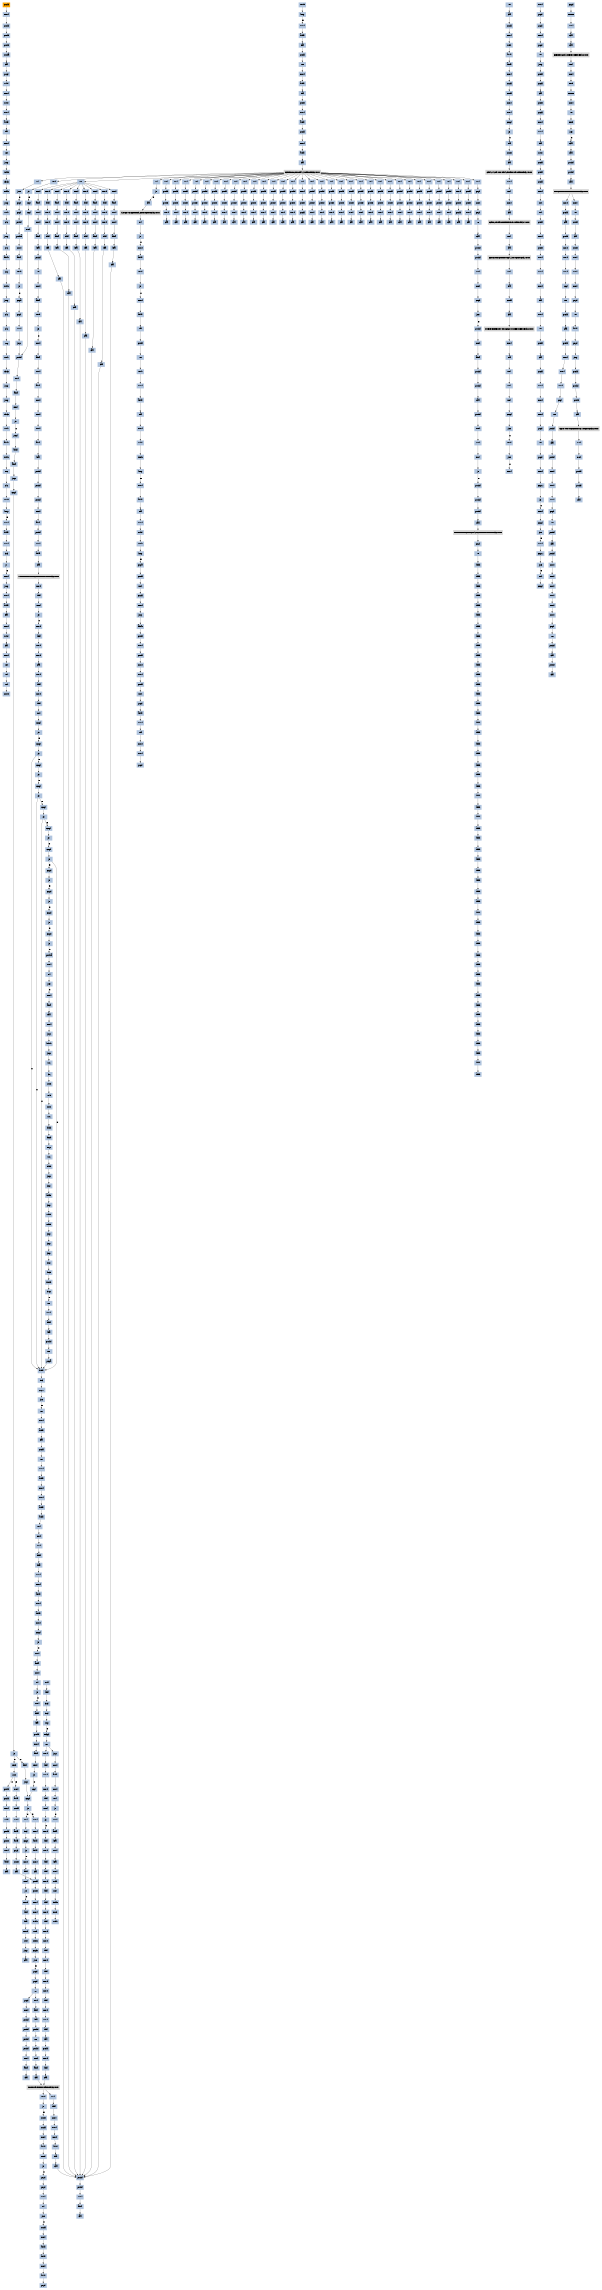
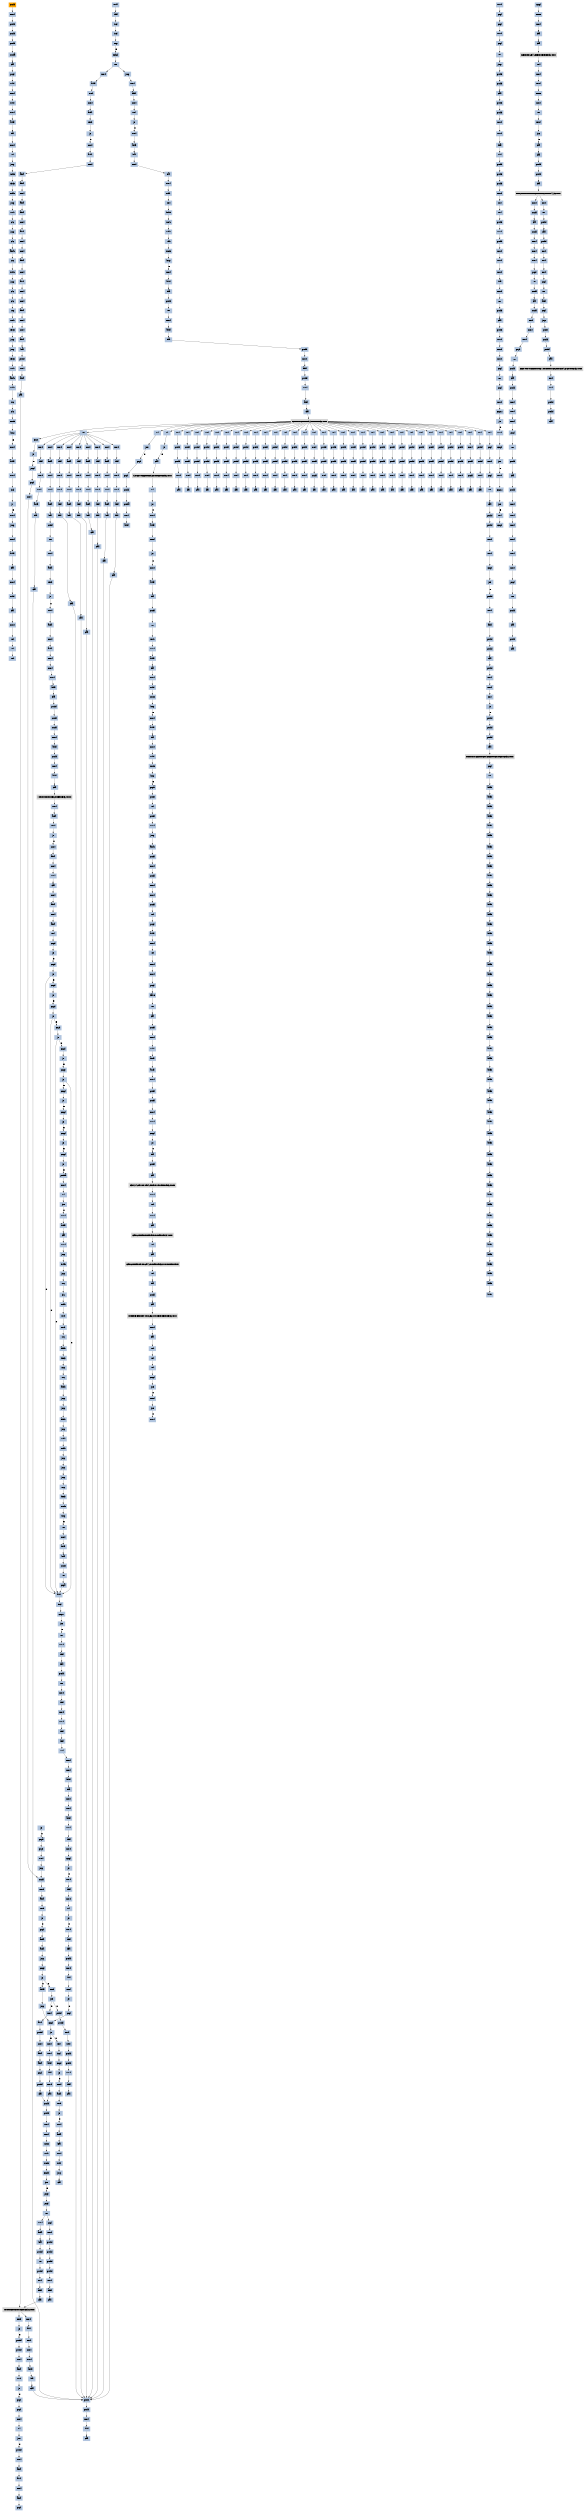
(571, 192) -> (538, 193)
none -> (168, 242)
(509, 258) -> (152, 1264)
(19, 272) -> none
(579, 429) -> (551, 369)
(39, 577) -> (54, 797)
(6, 694) -> none
none -> (152, 995)
